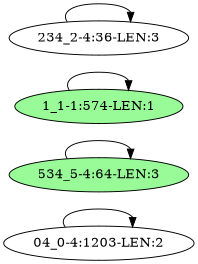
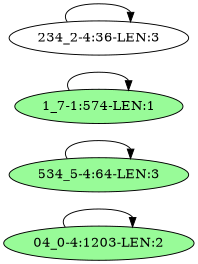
(99, 106) -> (99, 106)
(99, 243) -> (99, 243)
